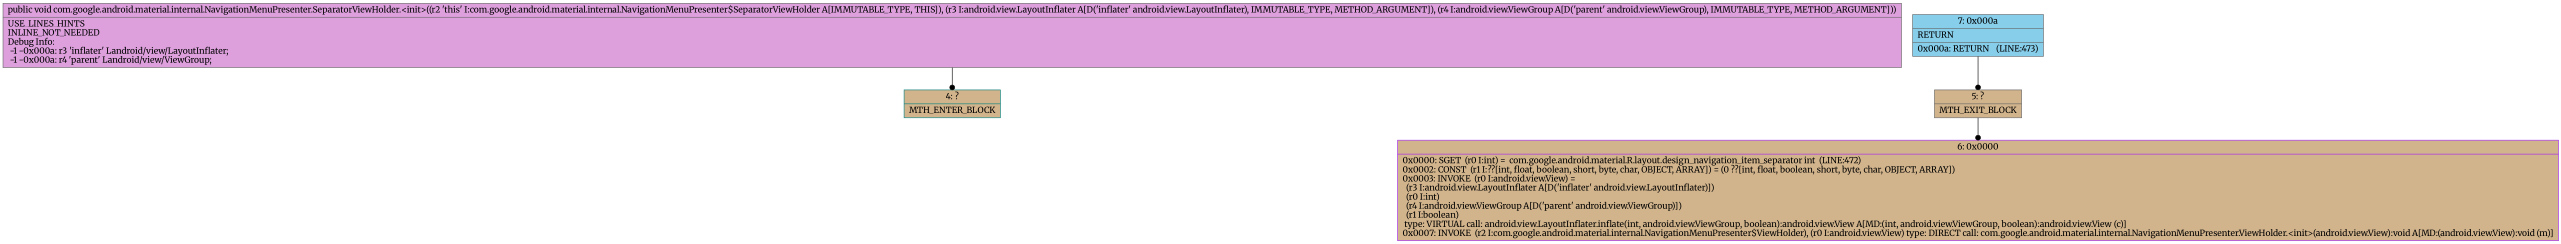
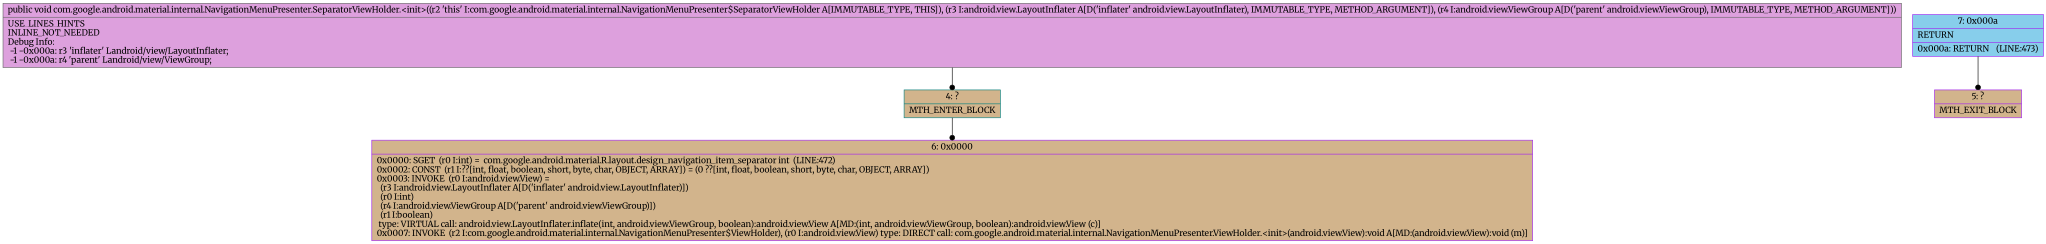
(1978, 35) -> (1978, 35)
(1978, 104) -> (1978, 104)
(1978, 126) -> (952, 126)
